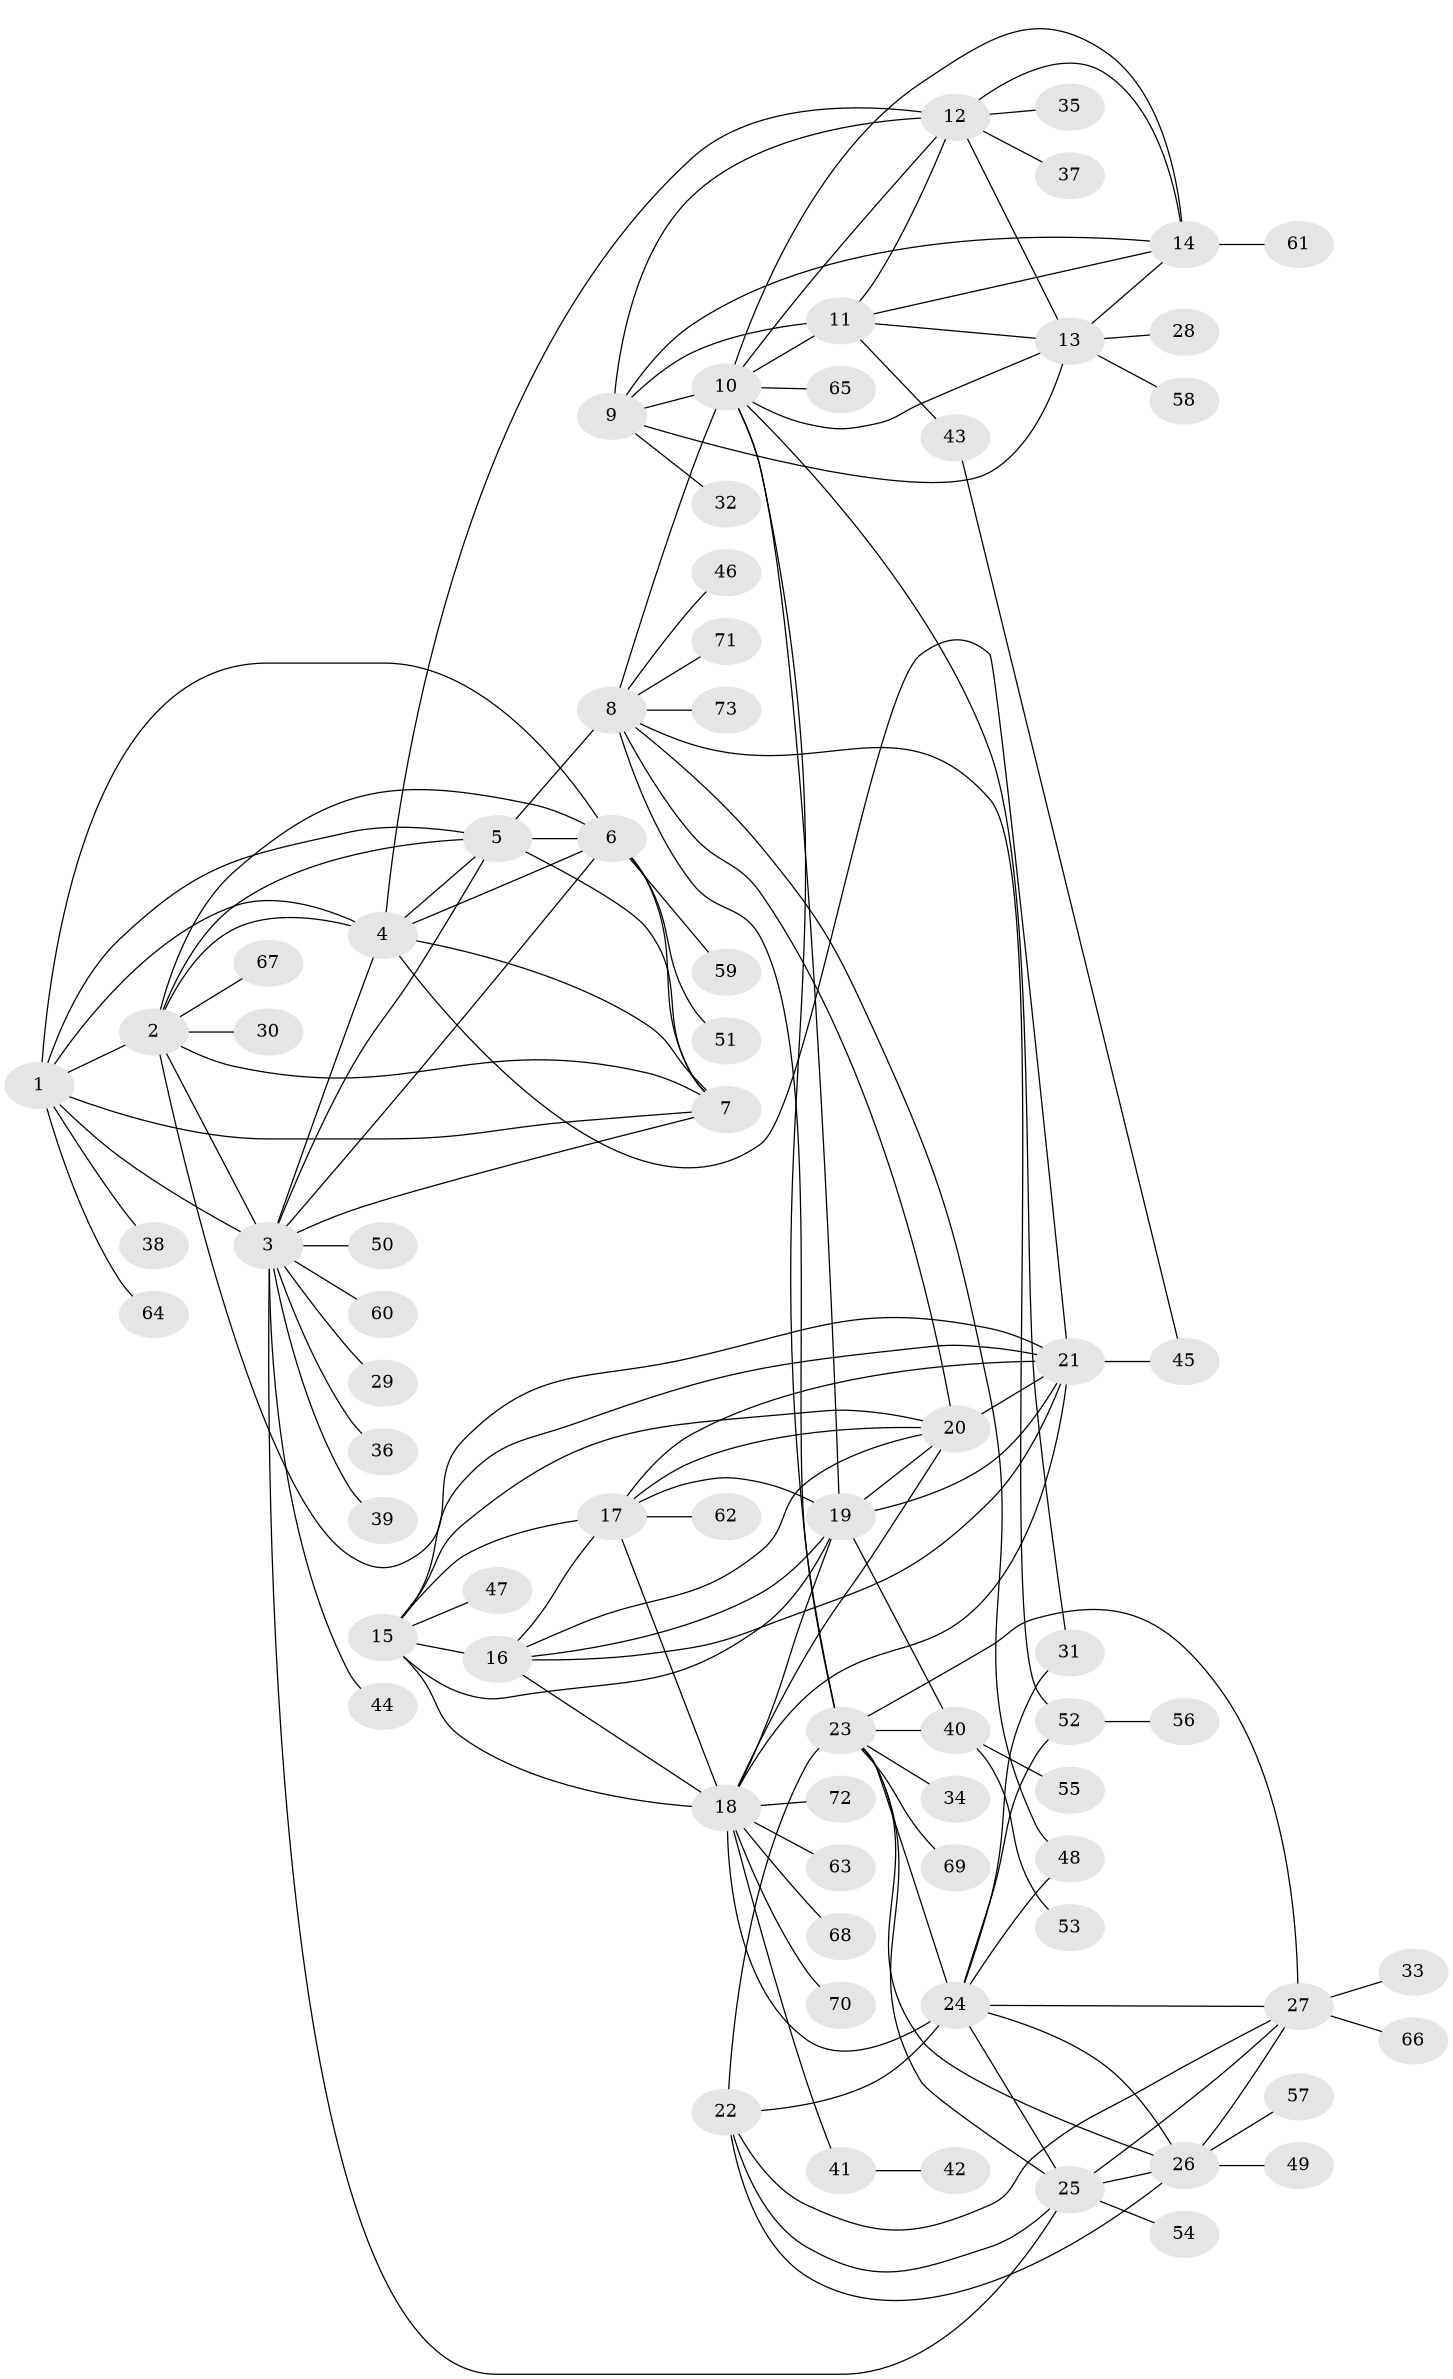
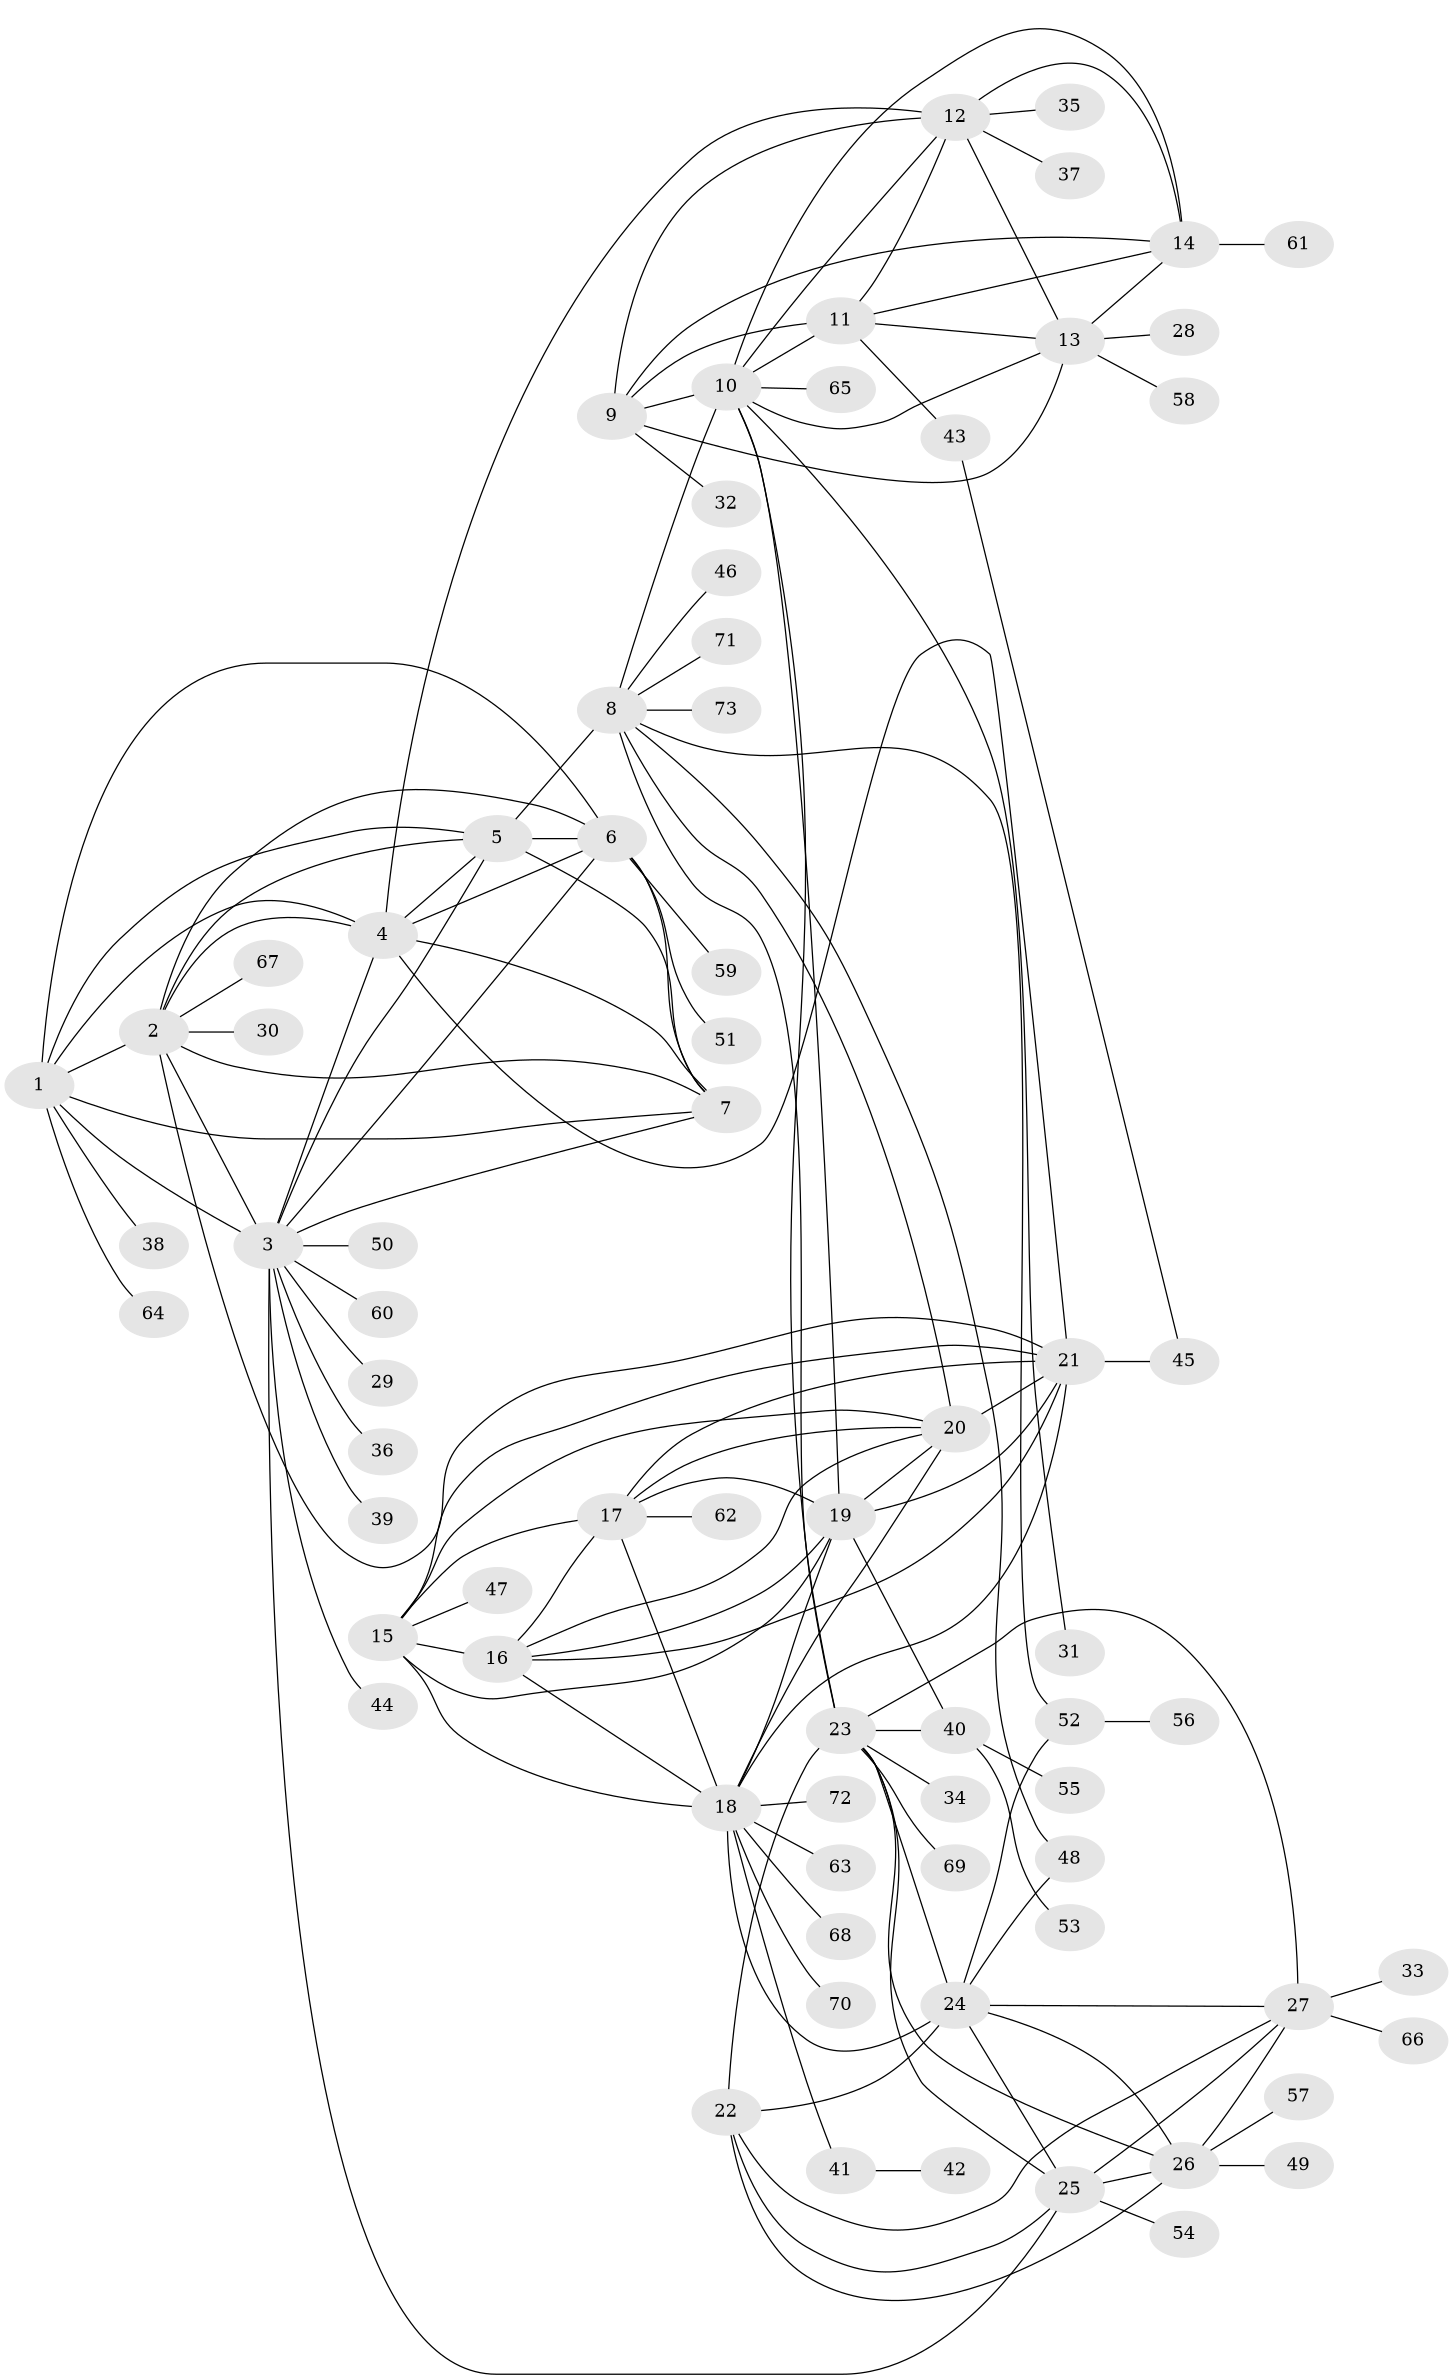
(1007, 1776) -> none
